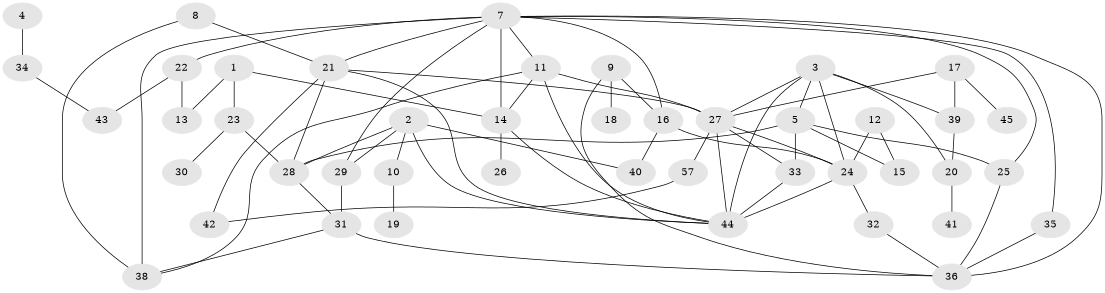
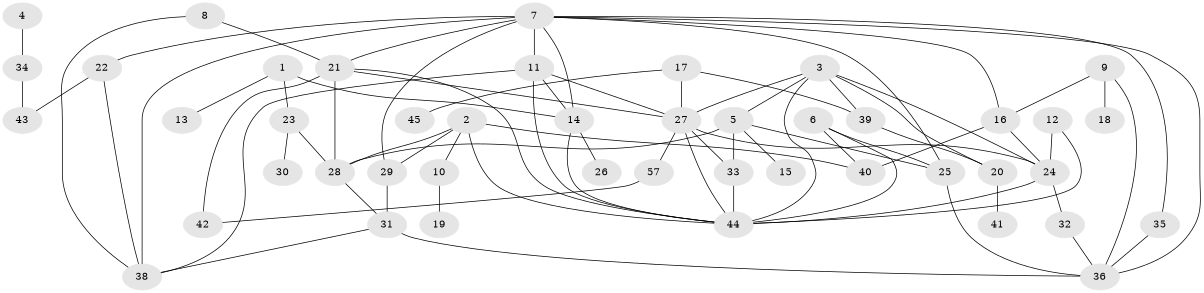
(182, 94) -> (119, 173)
none -> (813, 120)
(887, 146) -> (946, 211)
